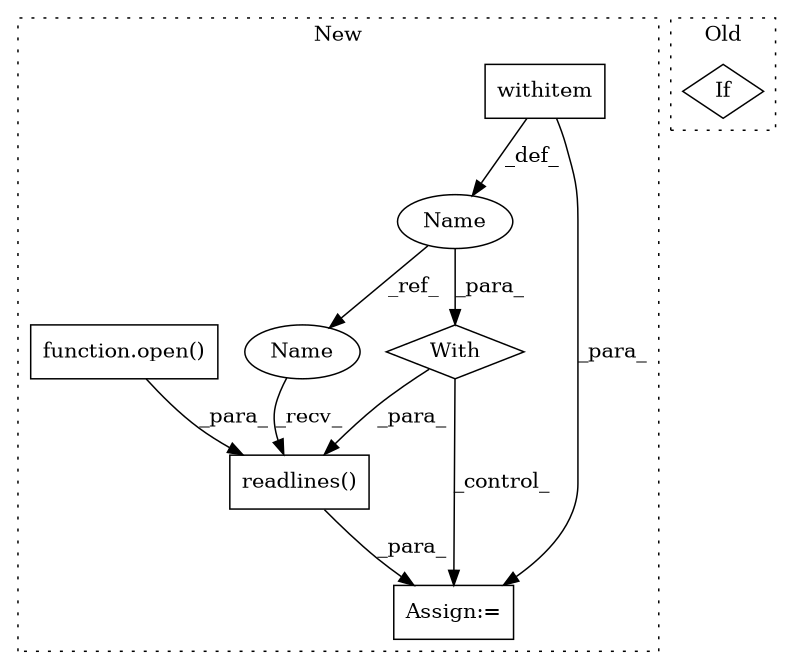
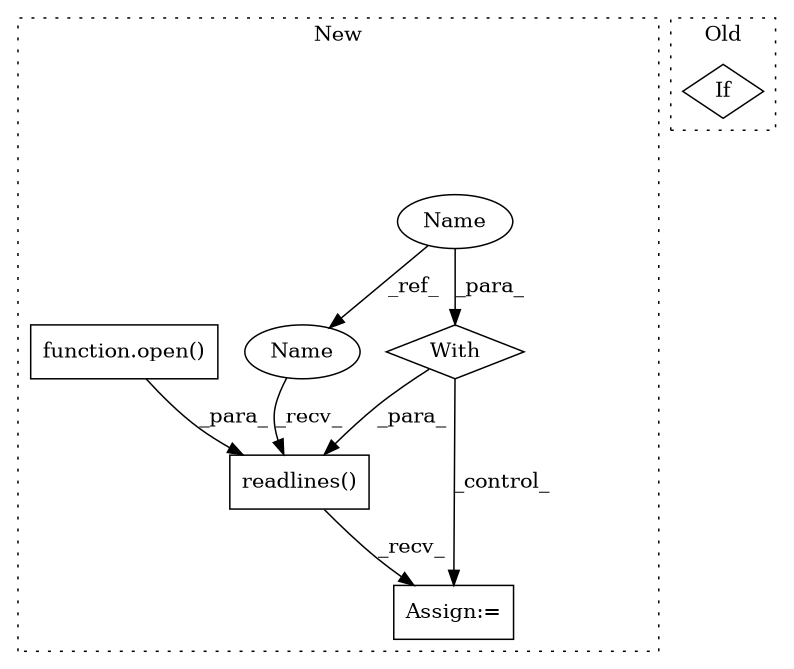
(545, 91) -> none
(412, 547) -> (412, 547)
